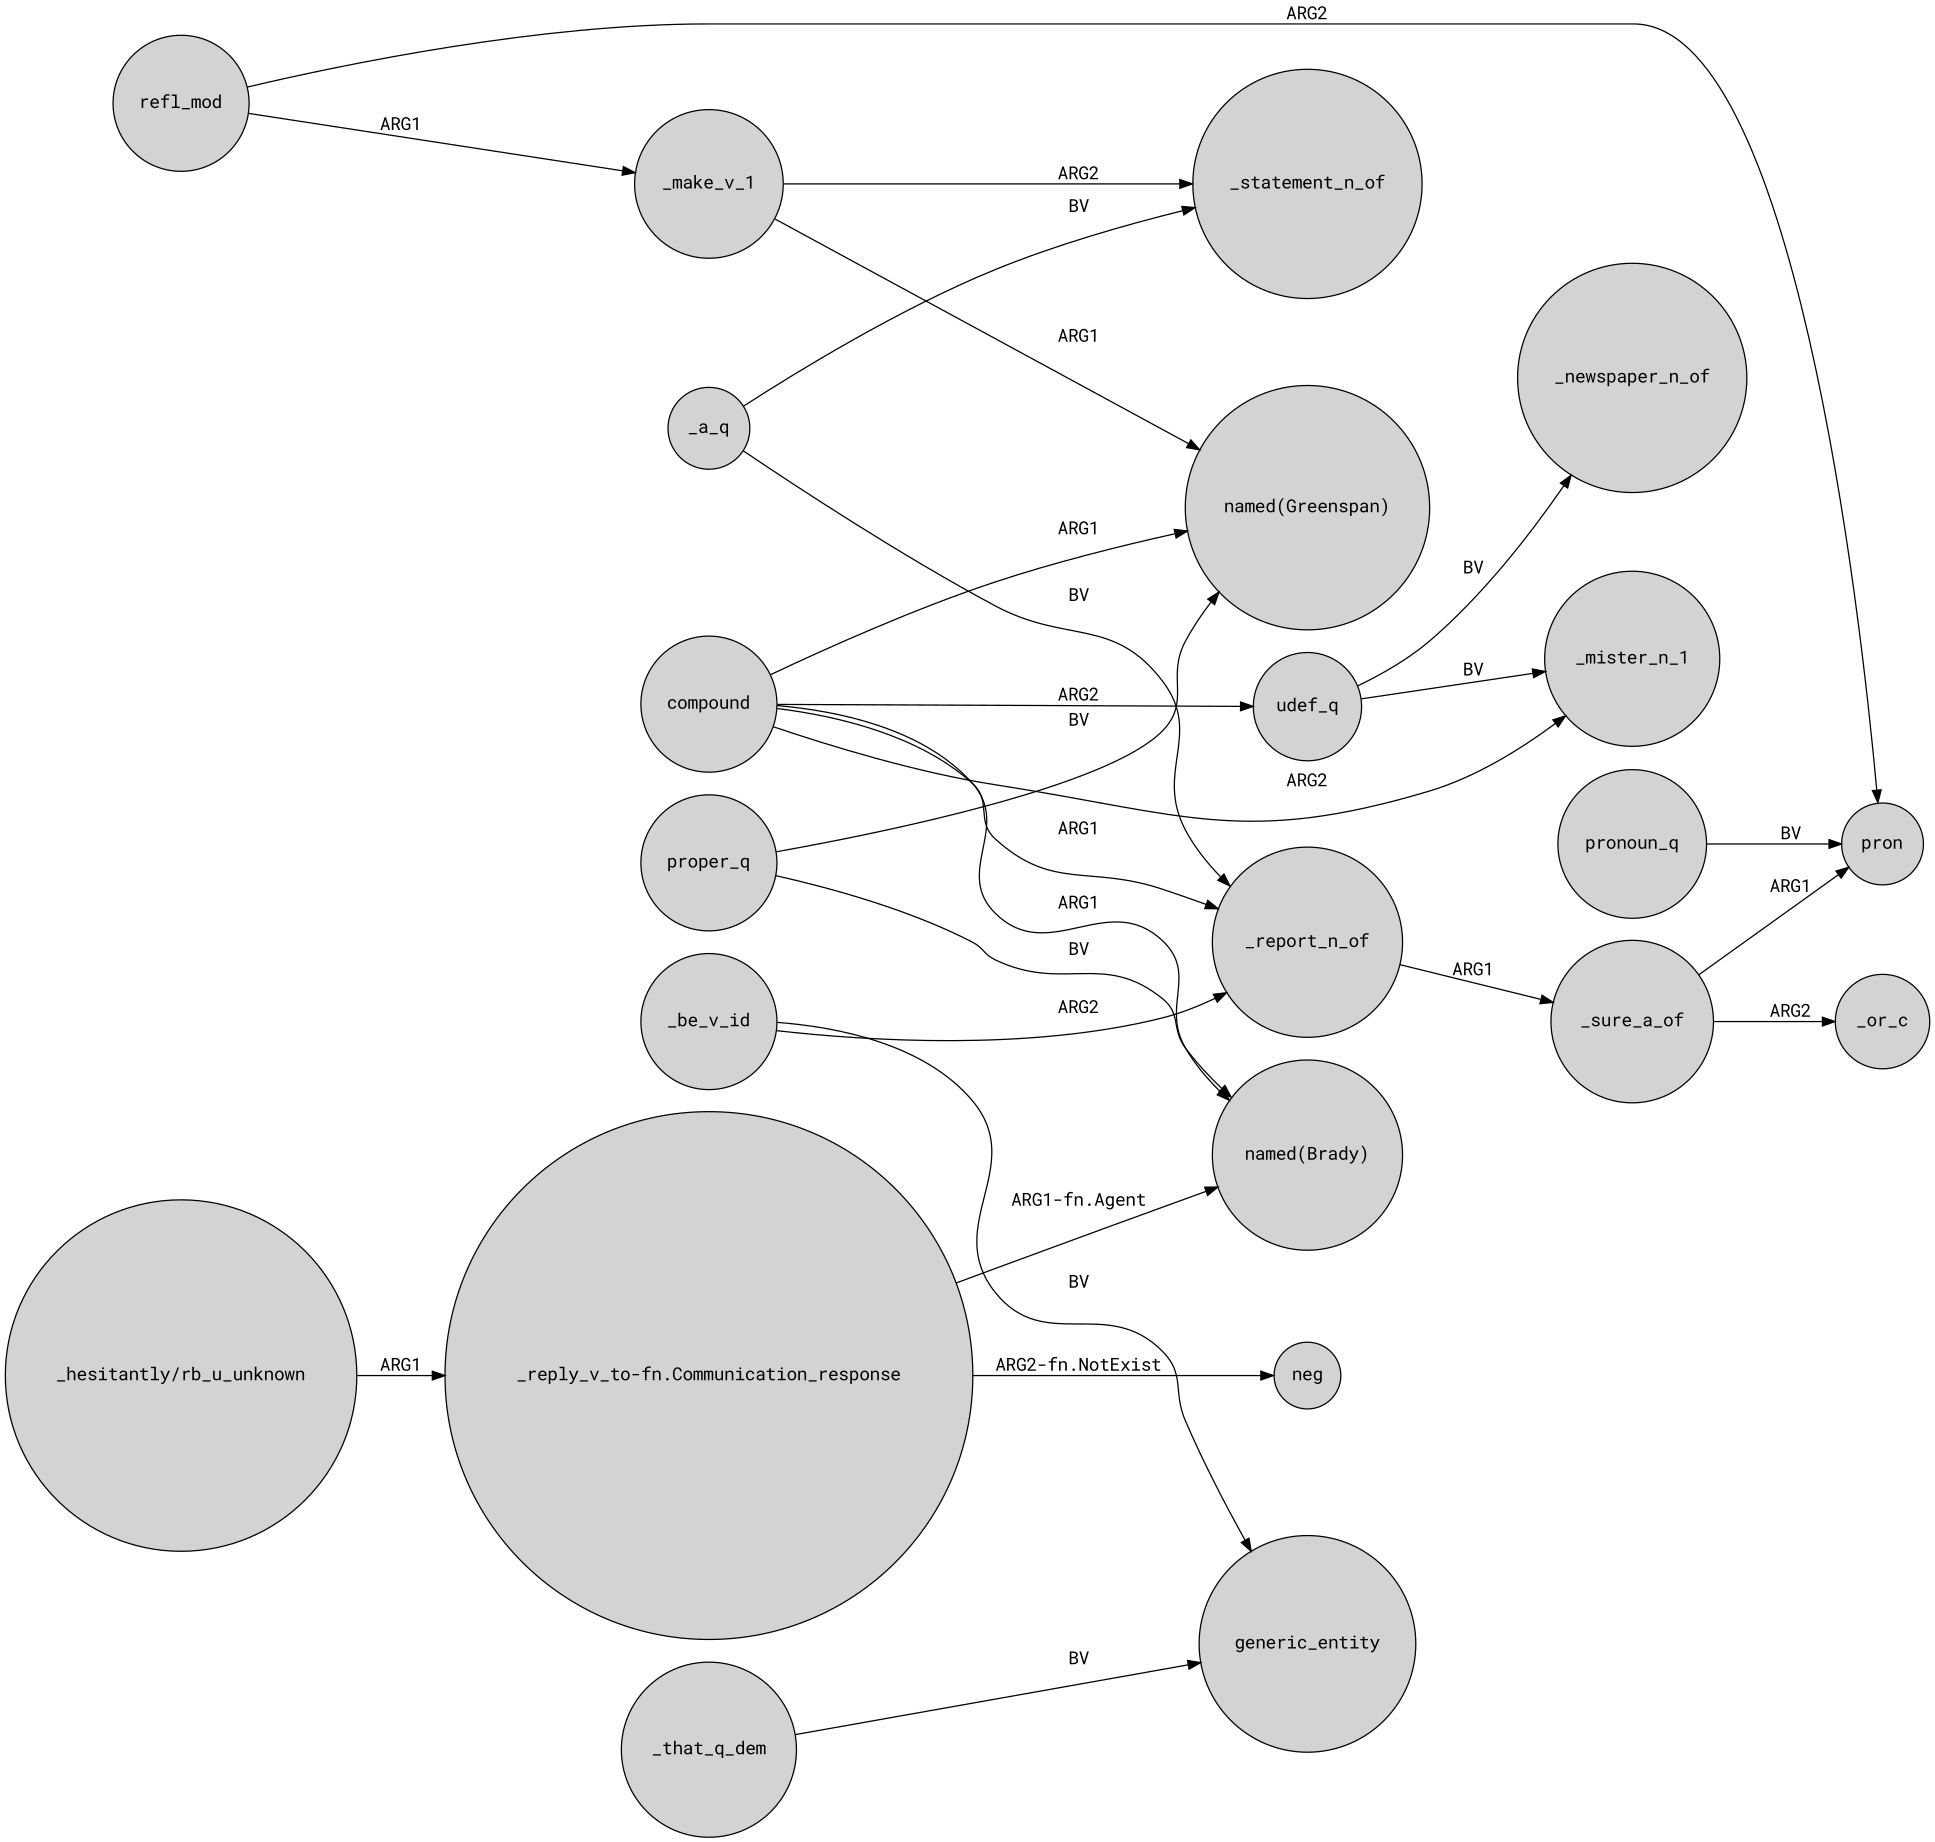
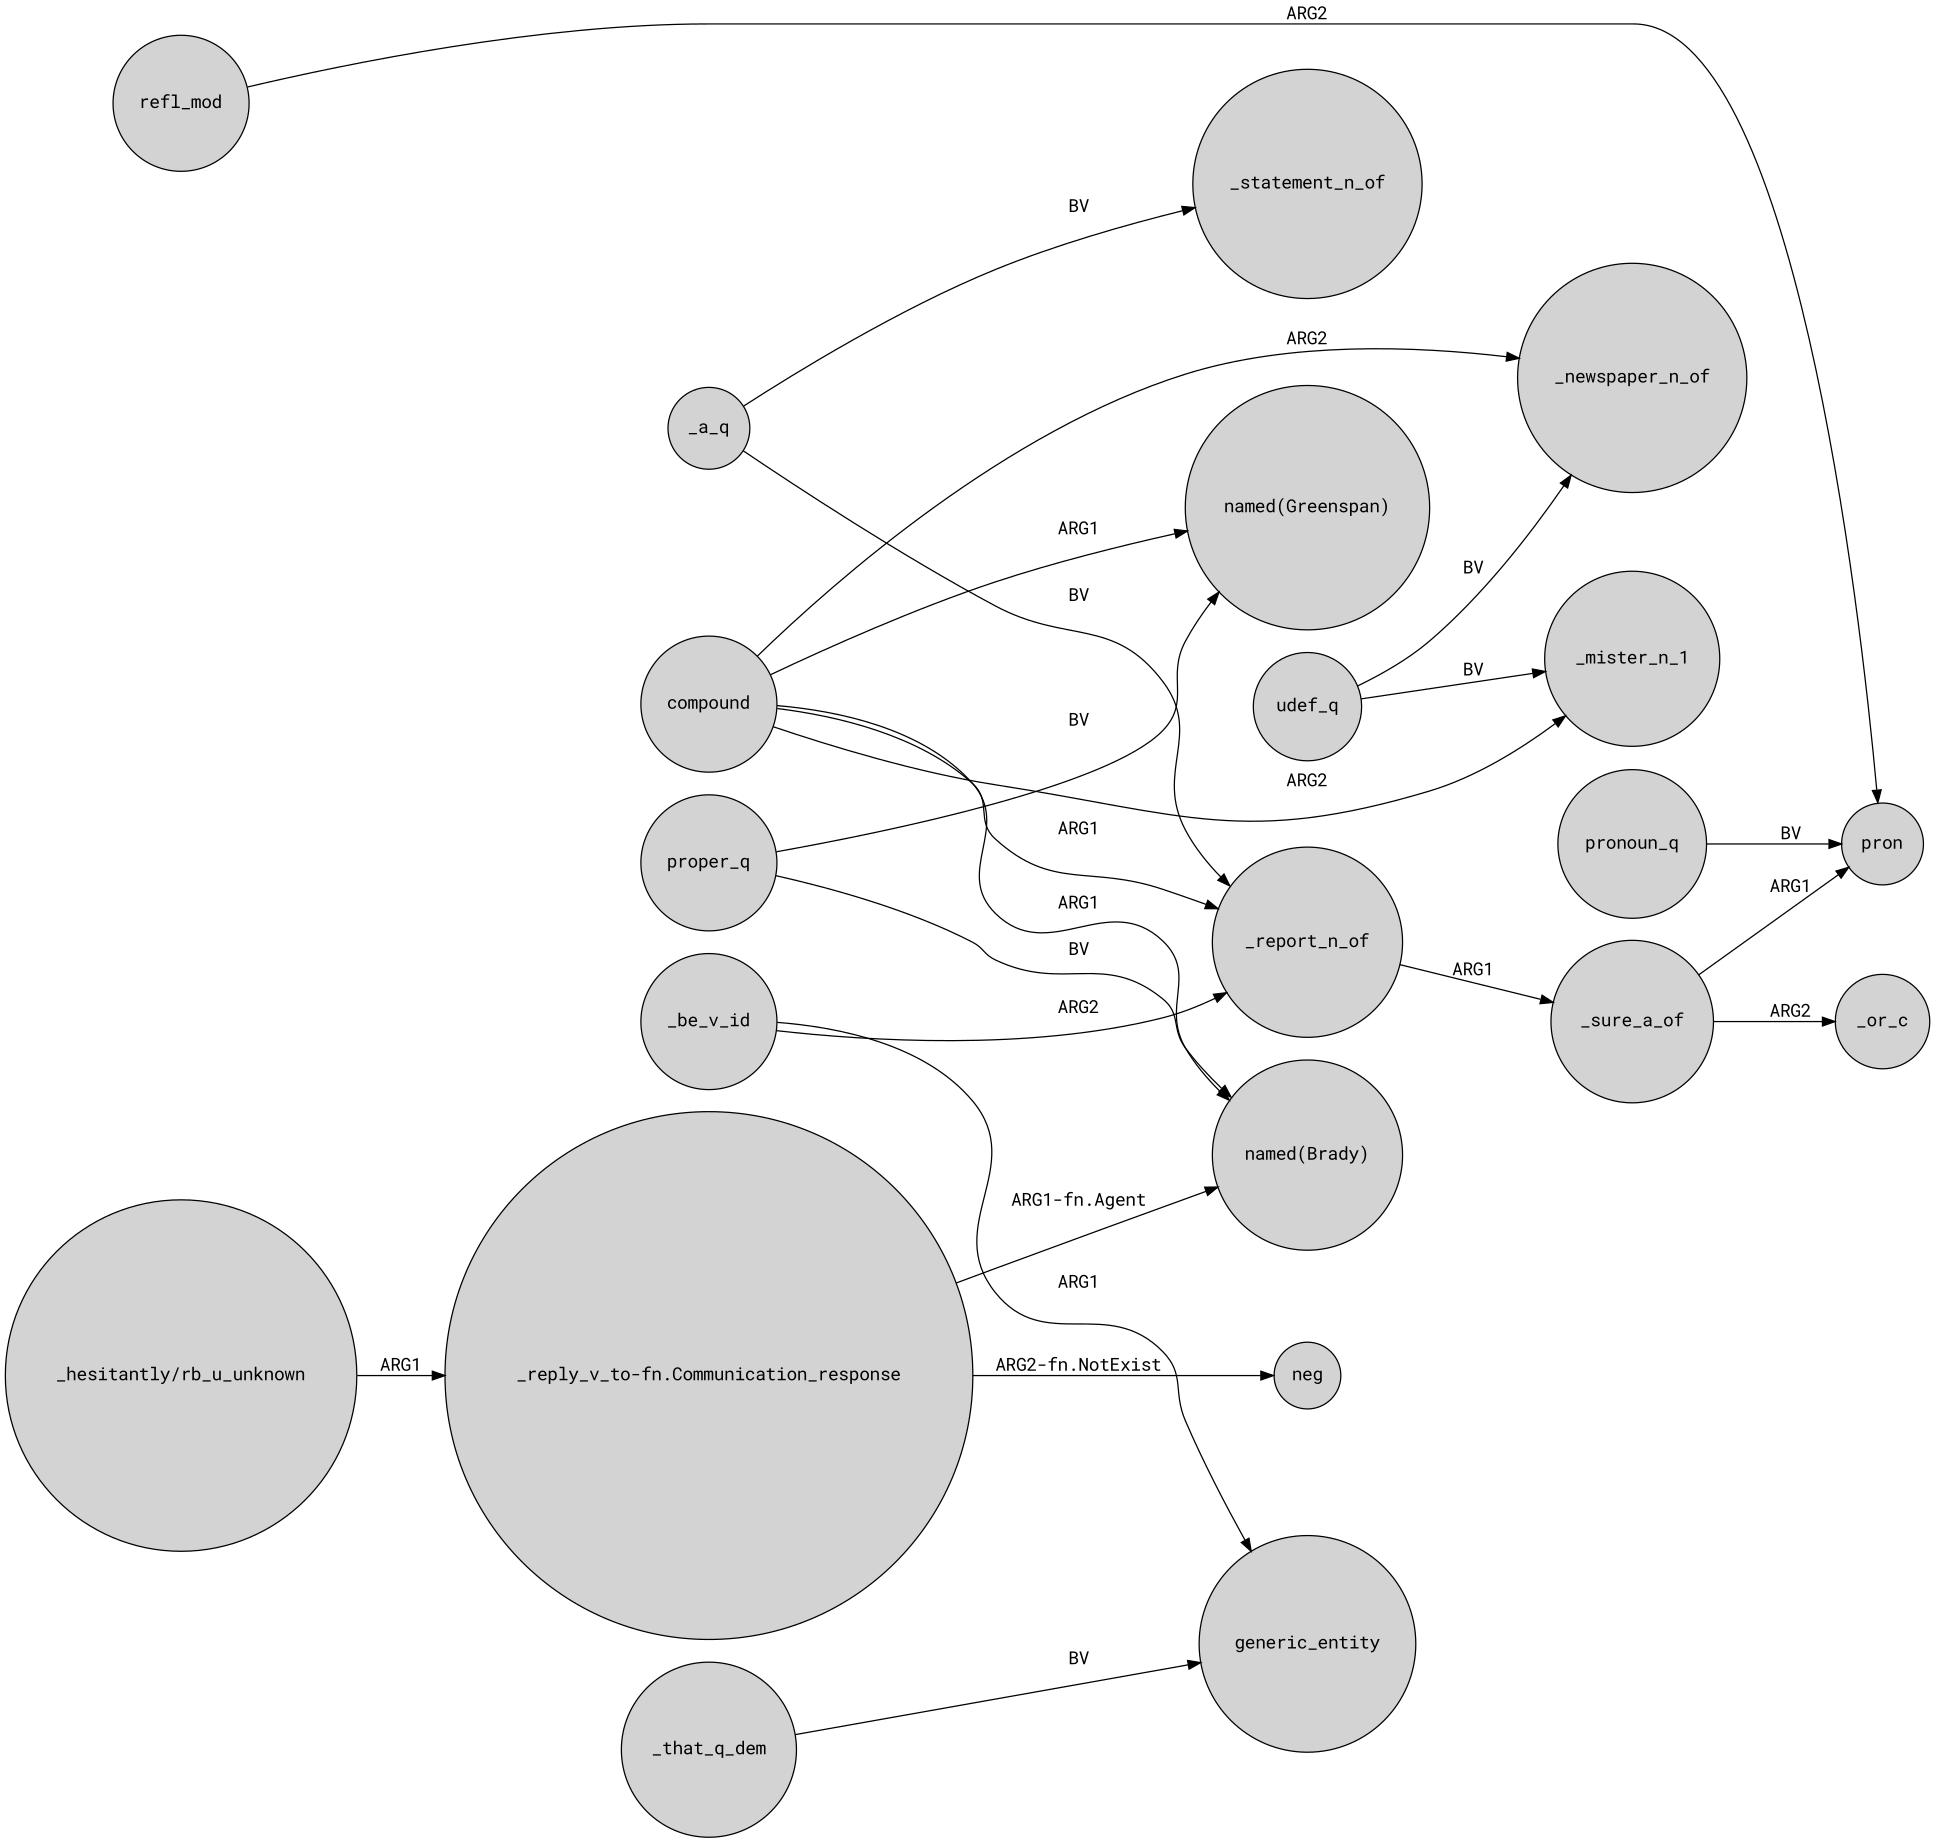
(709, 184) -> none
(1009, 705) -> (1096, 410)
(1079, 1283) -> (1079, 1283)
